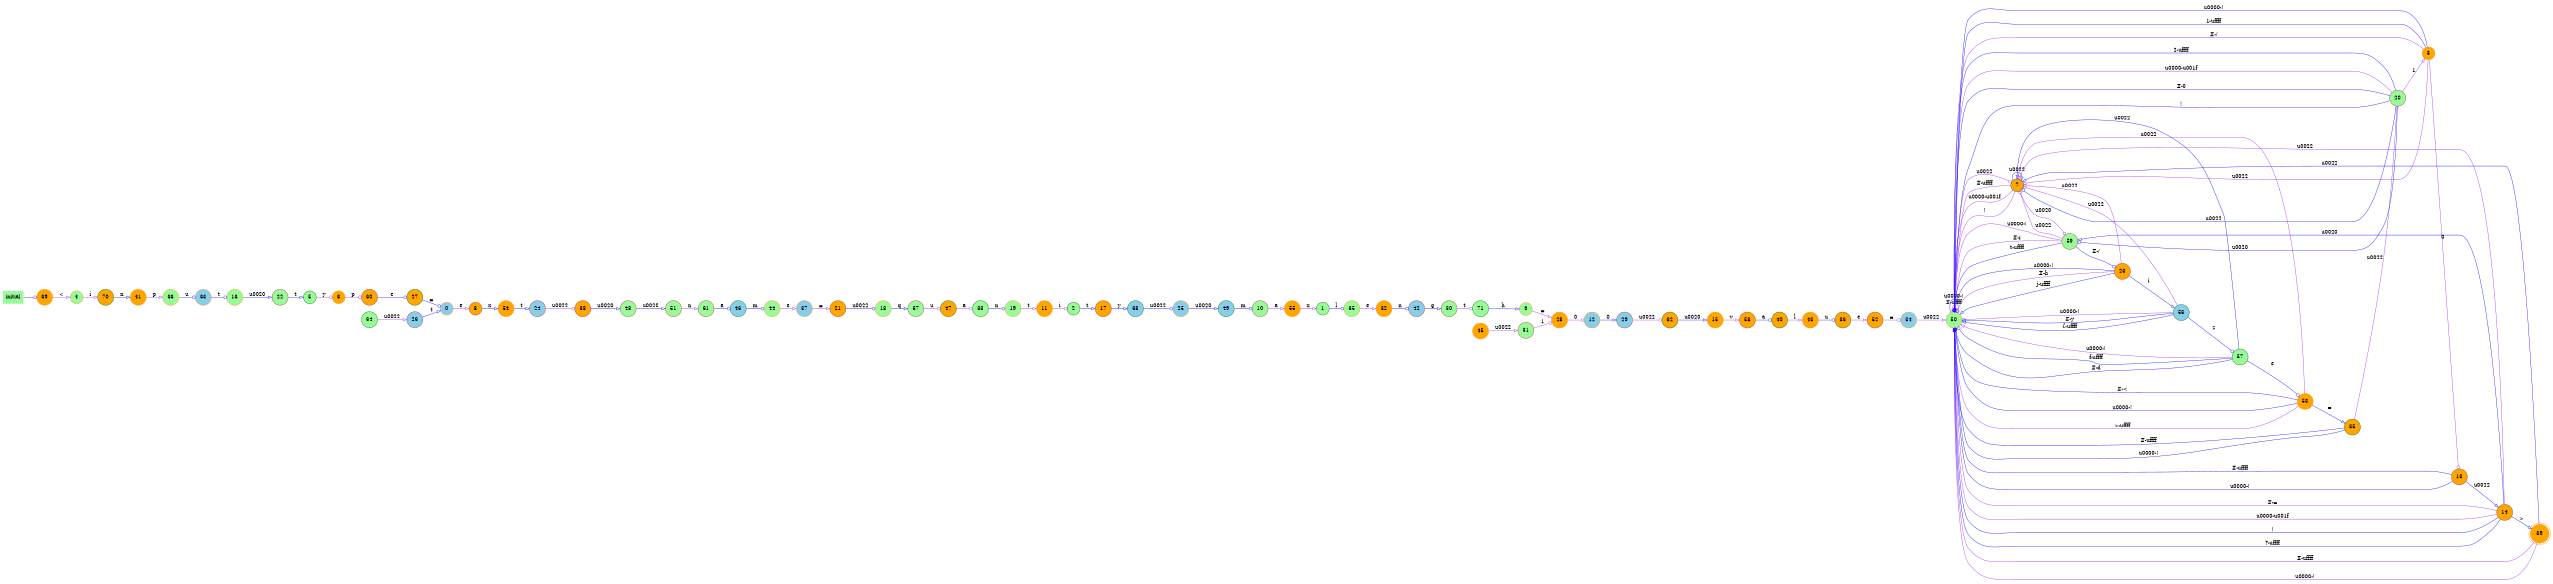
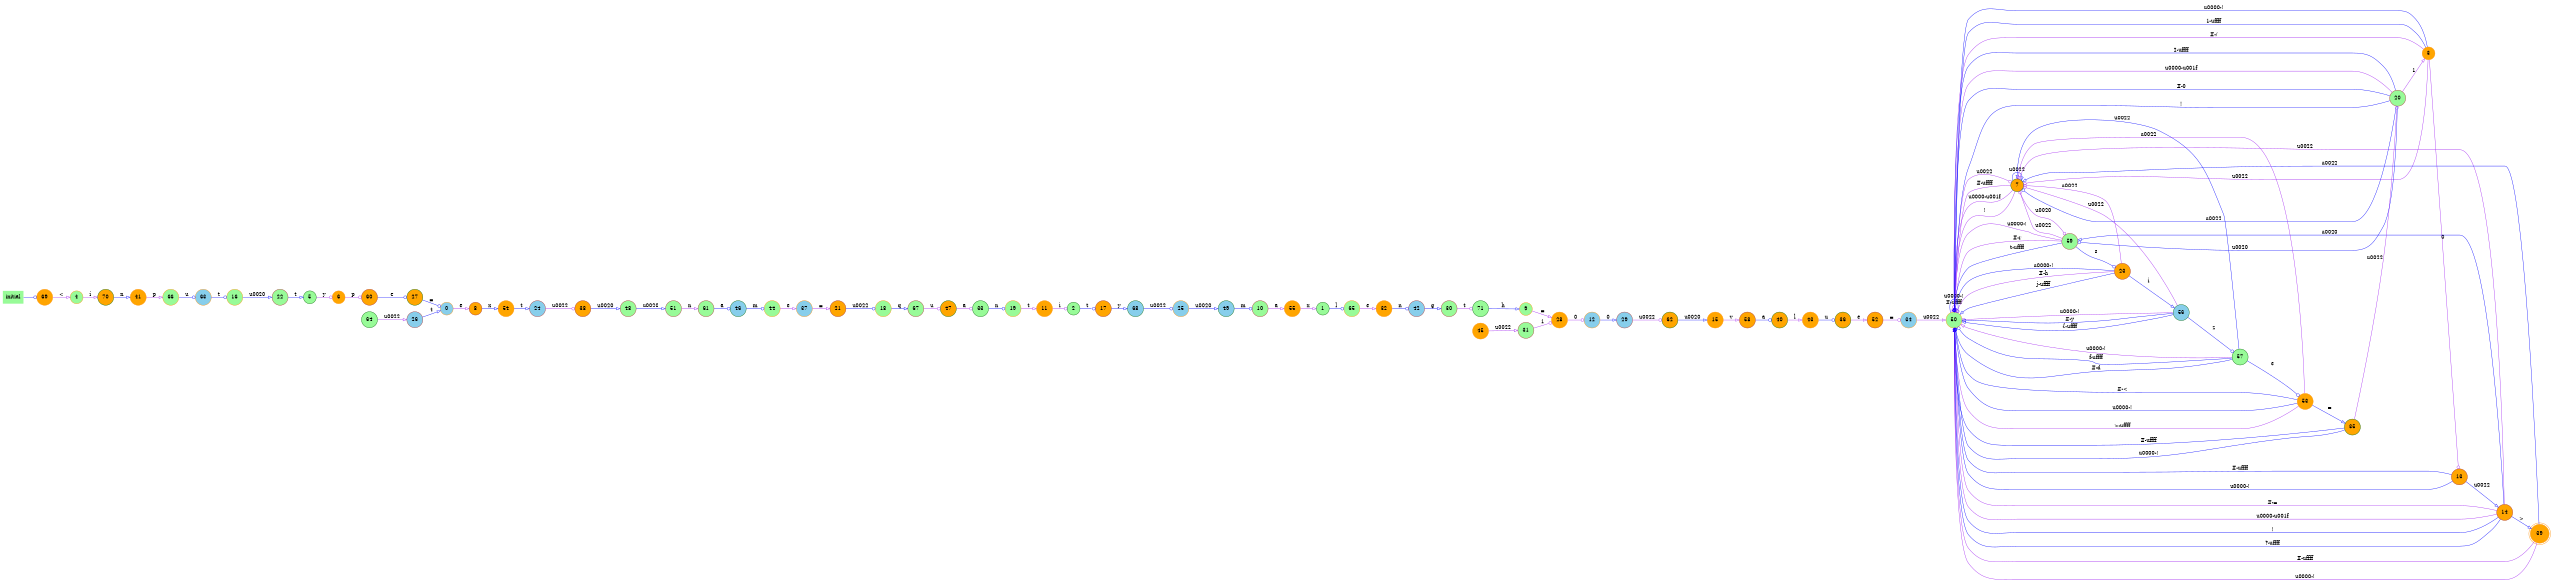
(2096, 252) -> (2096, 252)
(1086, 309) -> (1086, 309)
